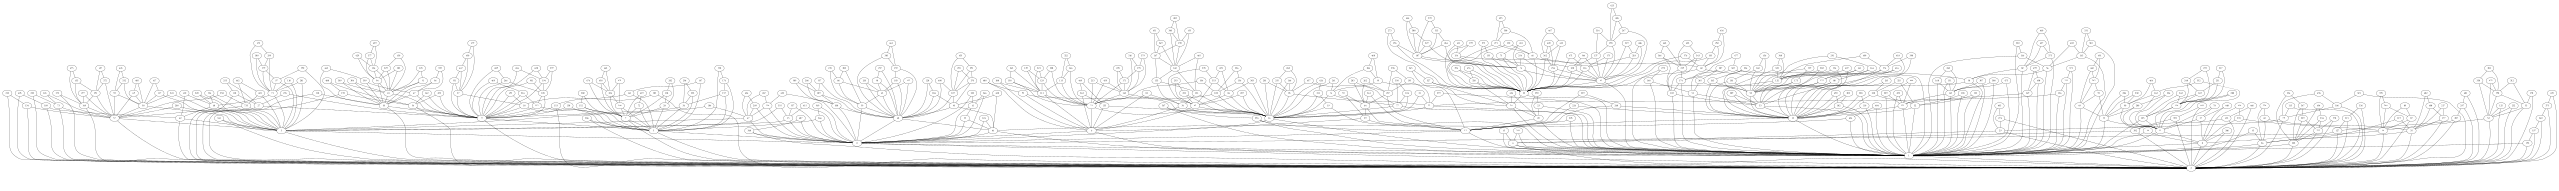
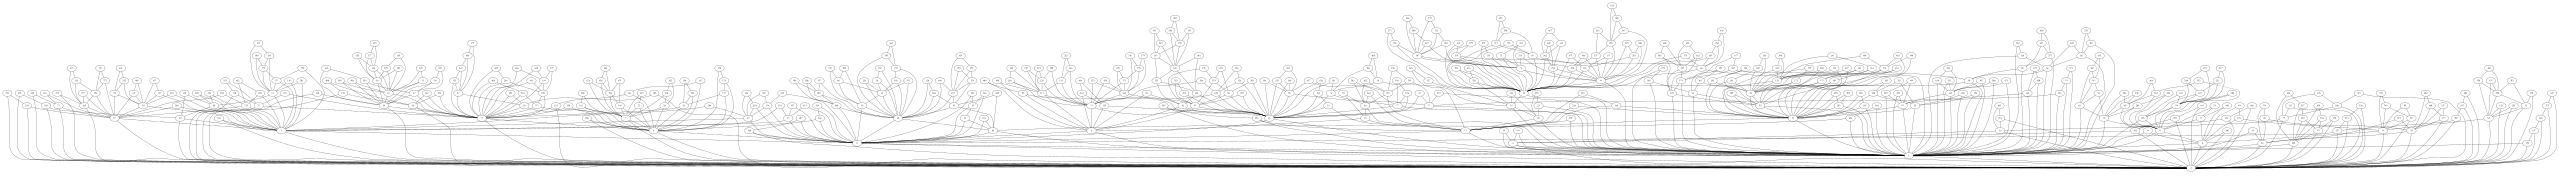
(2032, 49) -> (2041, 37)
(1485, 86) -> none
